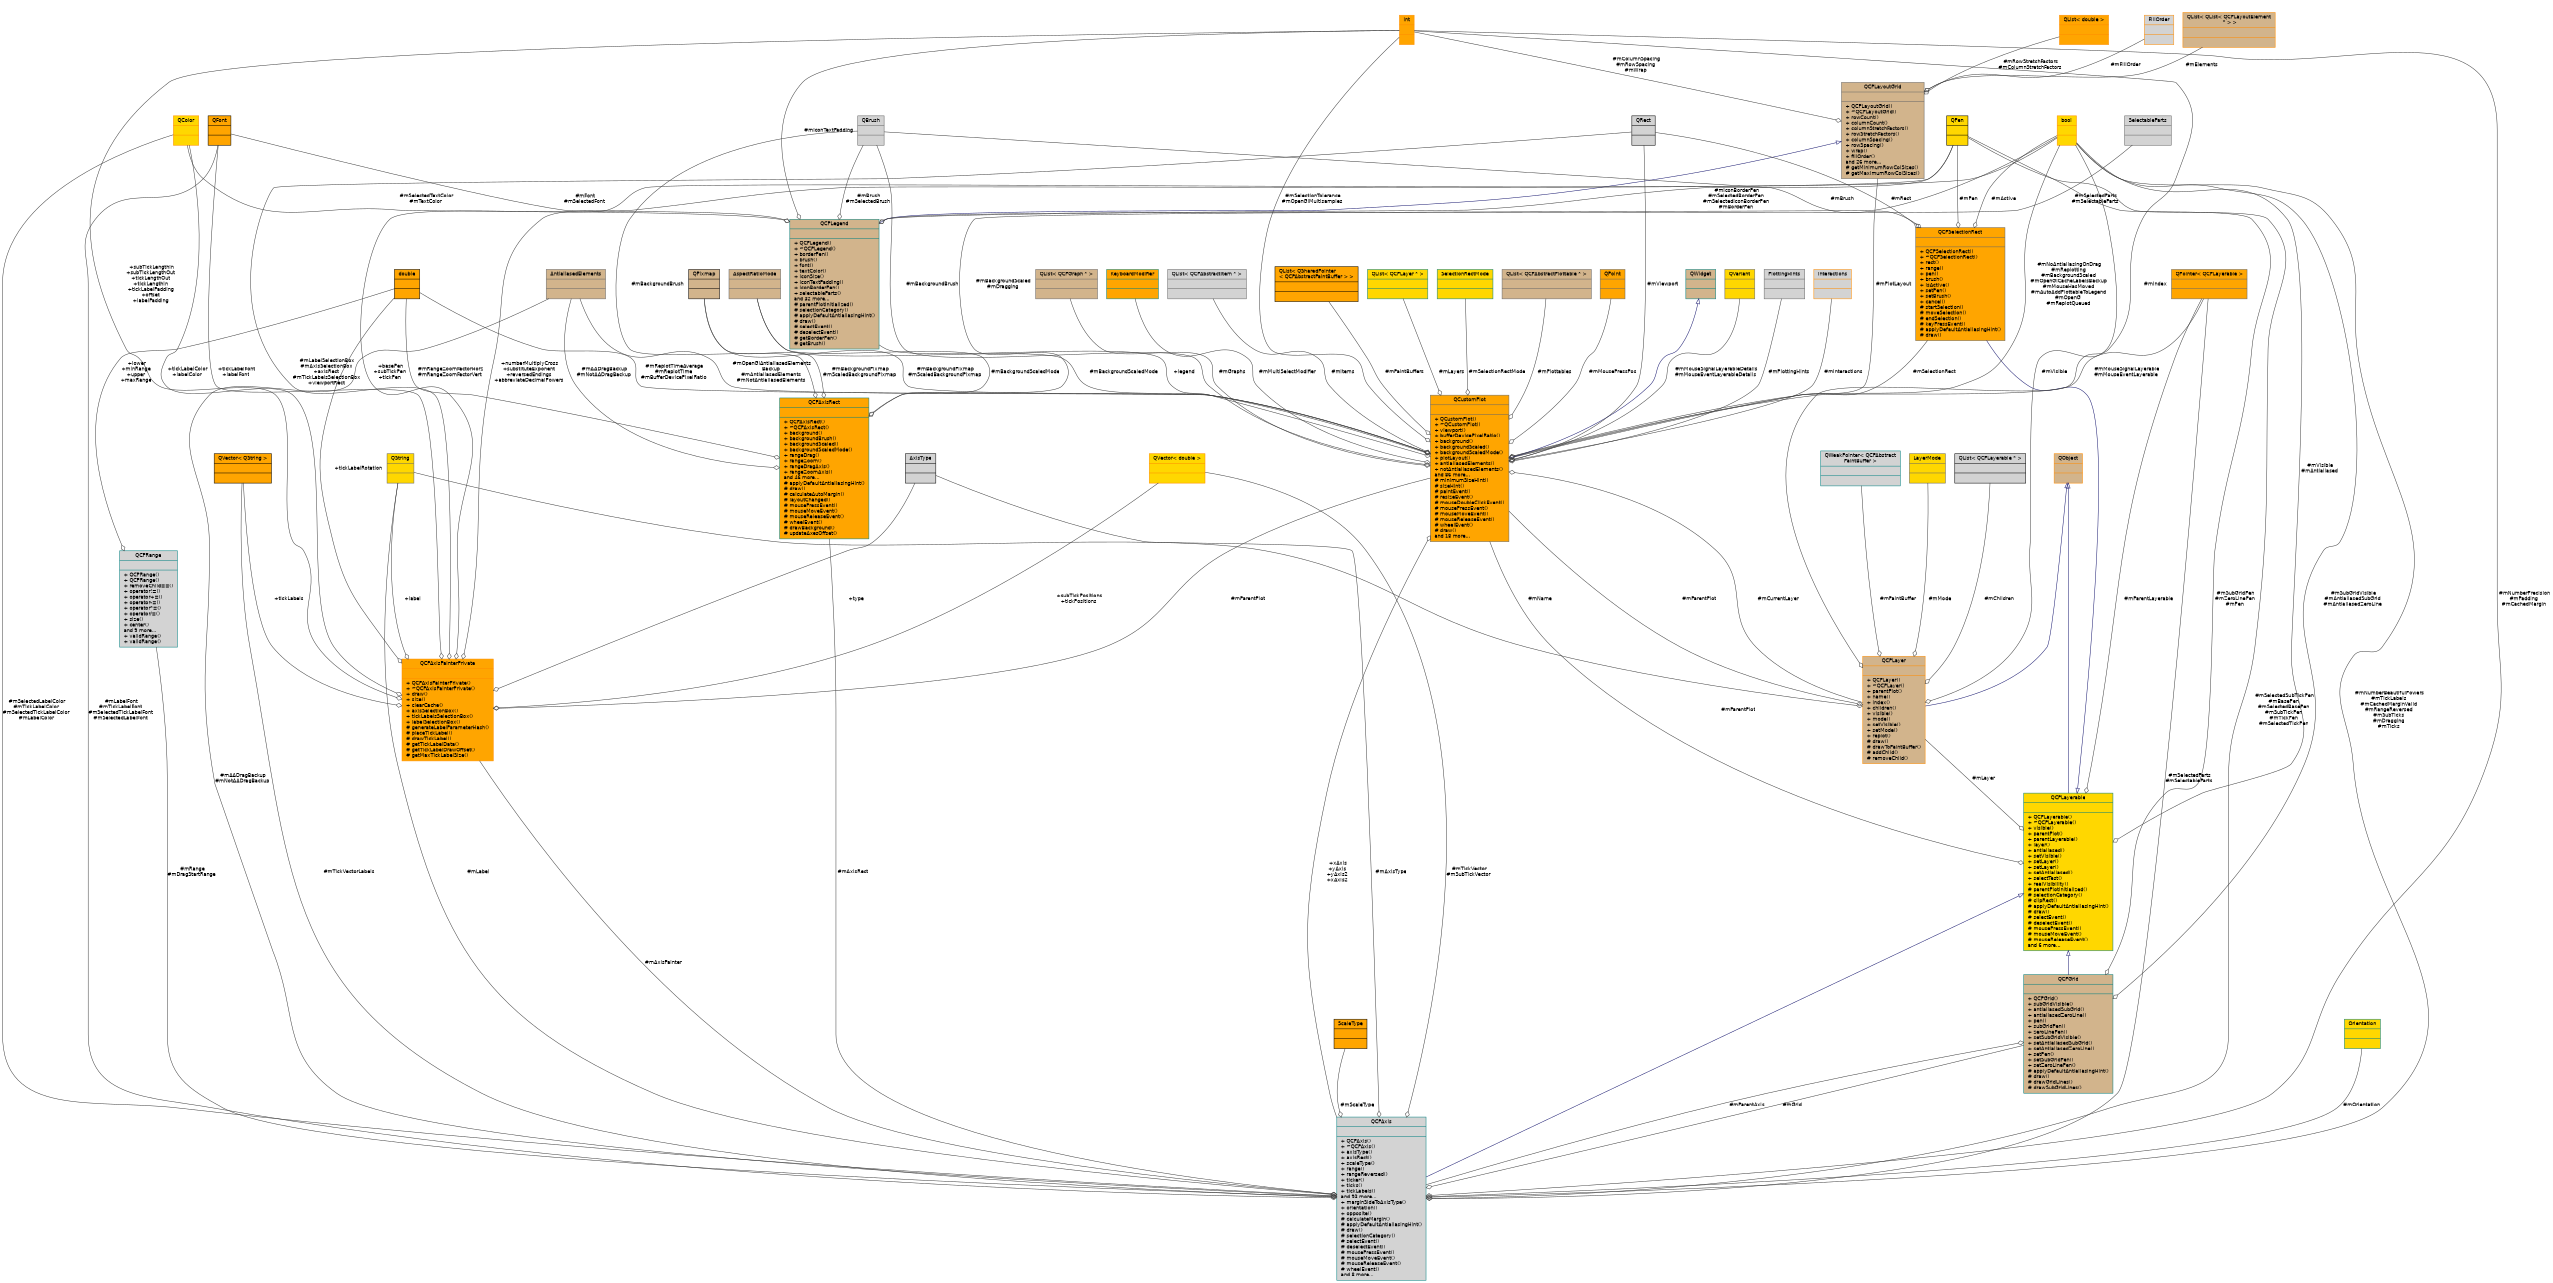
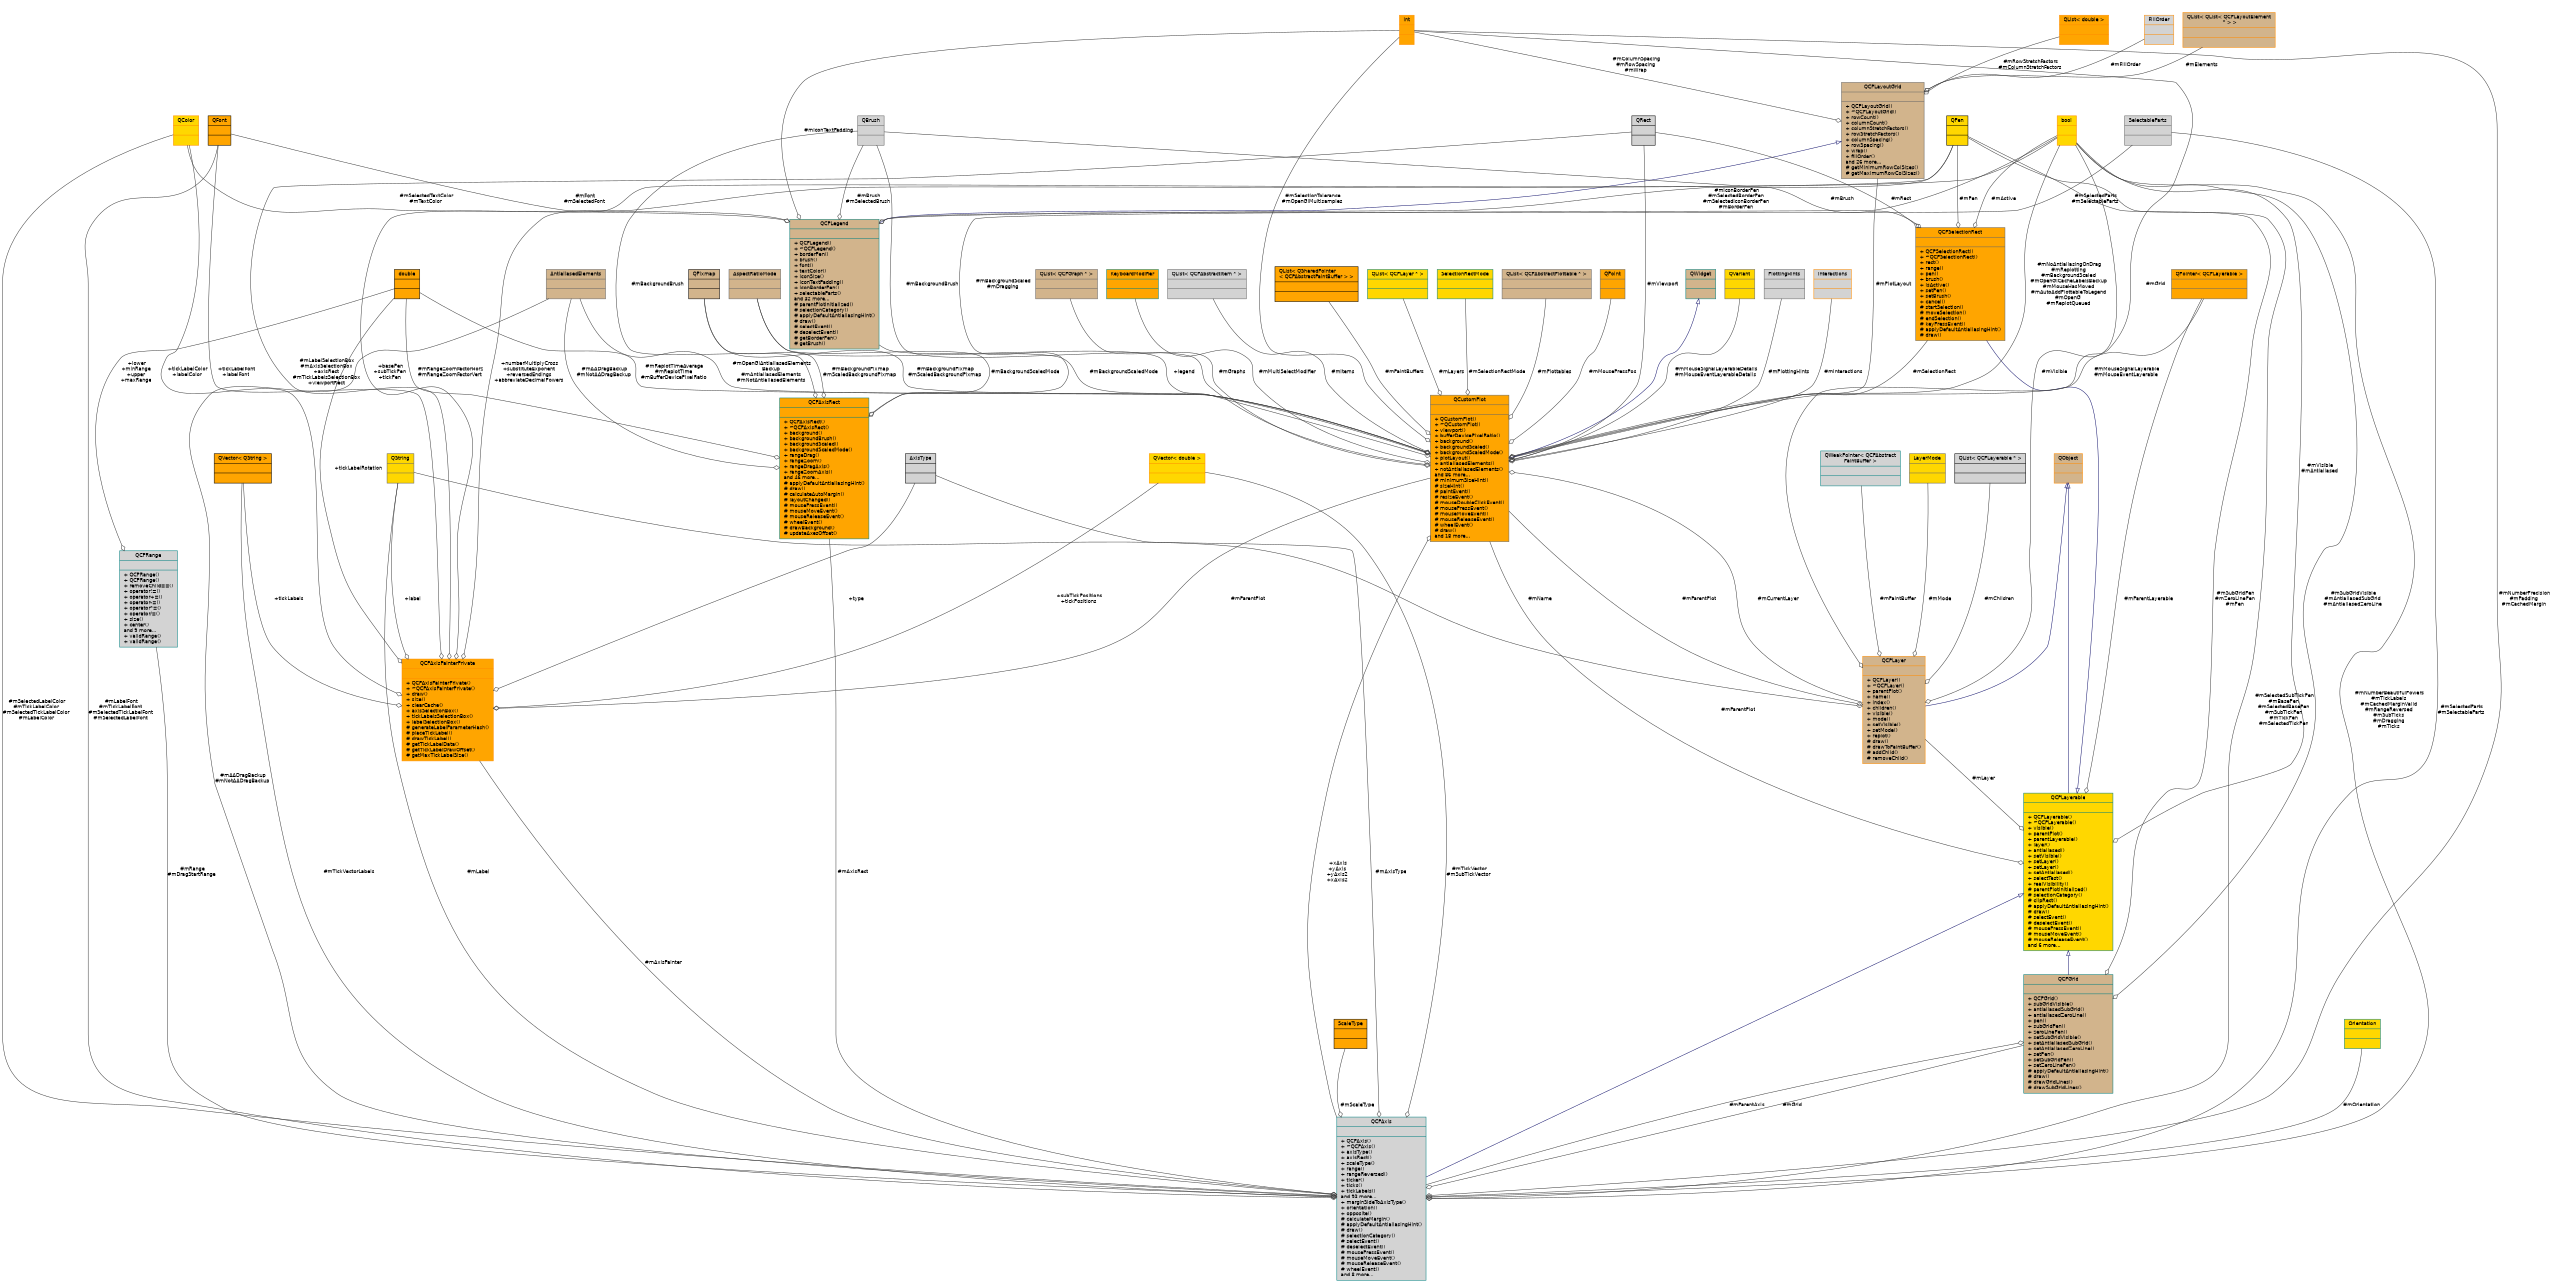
(370, 57) -> none
(2155, 284) -> (2155, 284)
(2131, 1046) -> (2300, 907)
